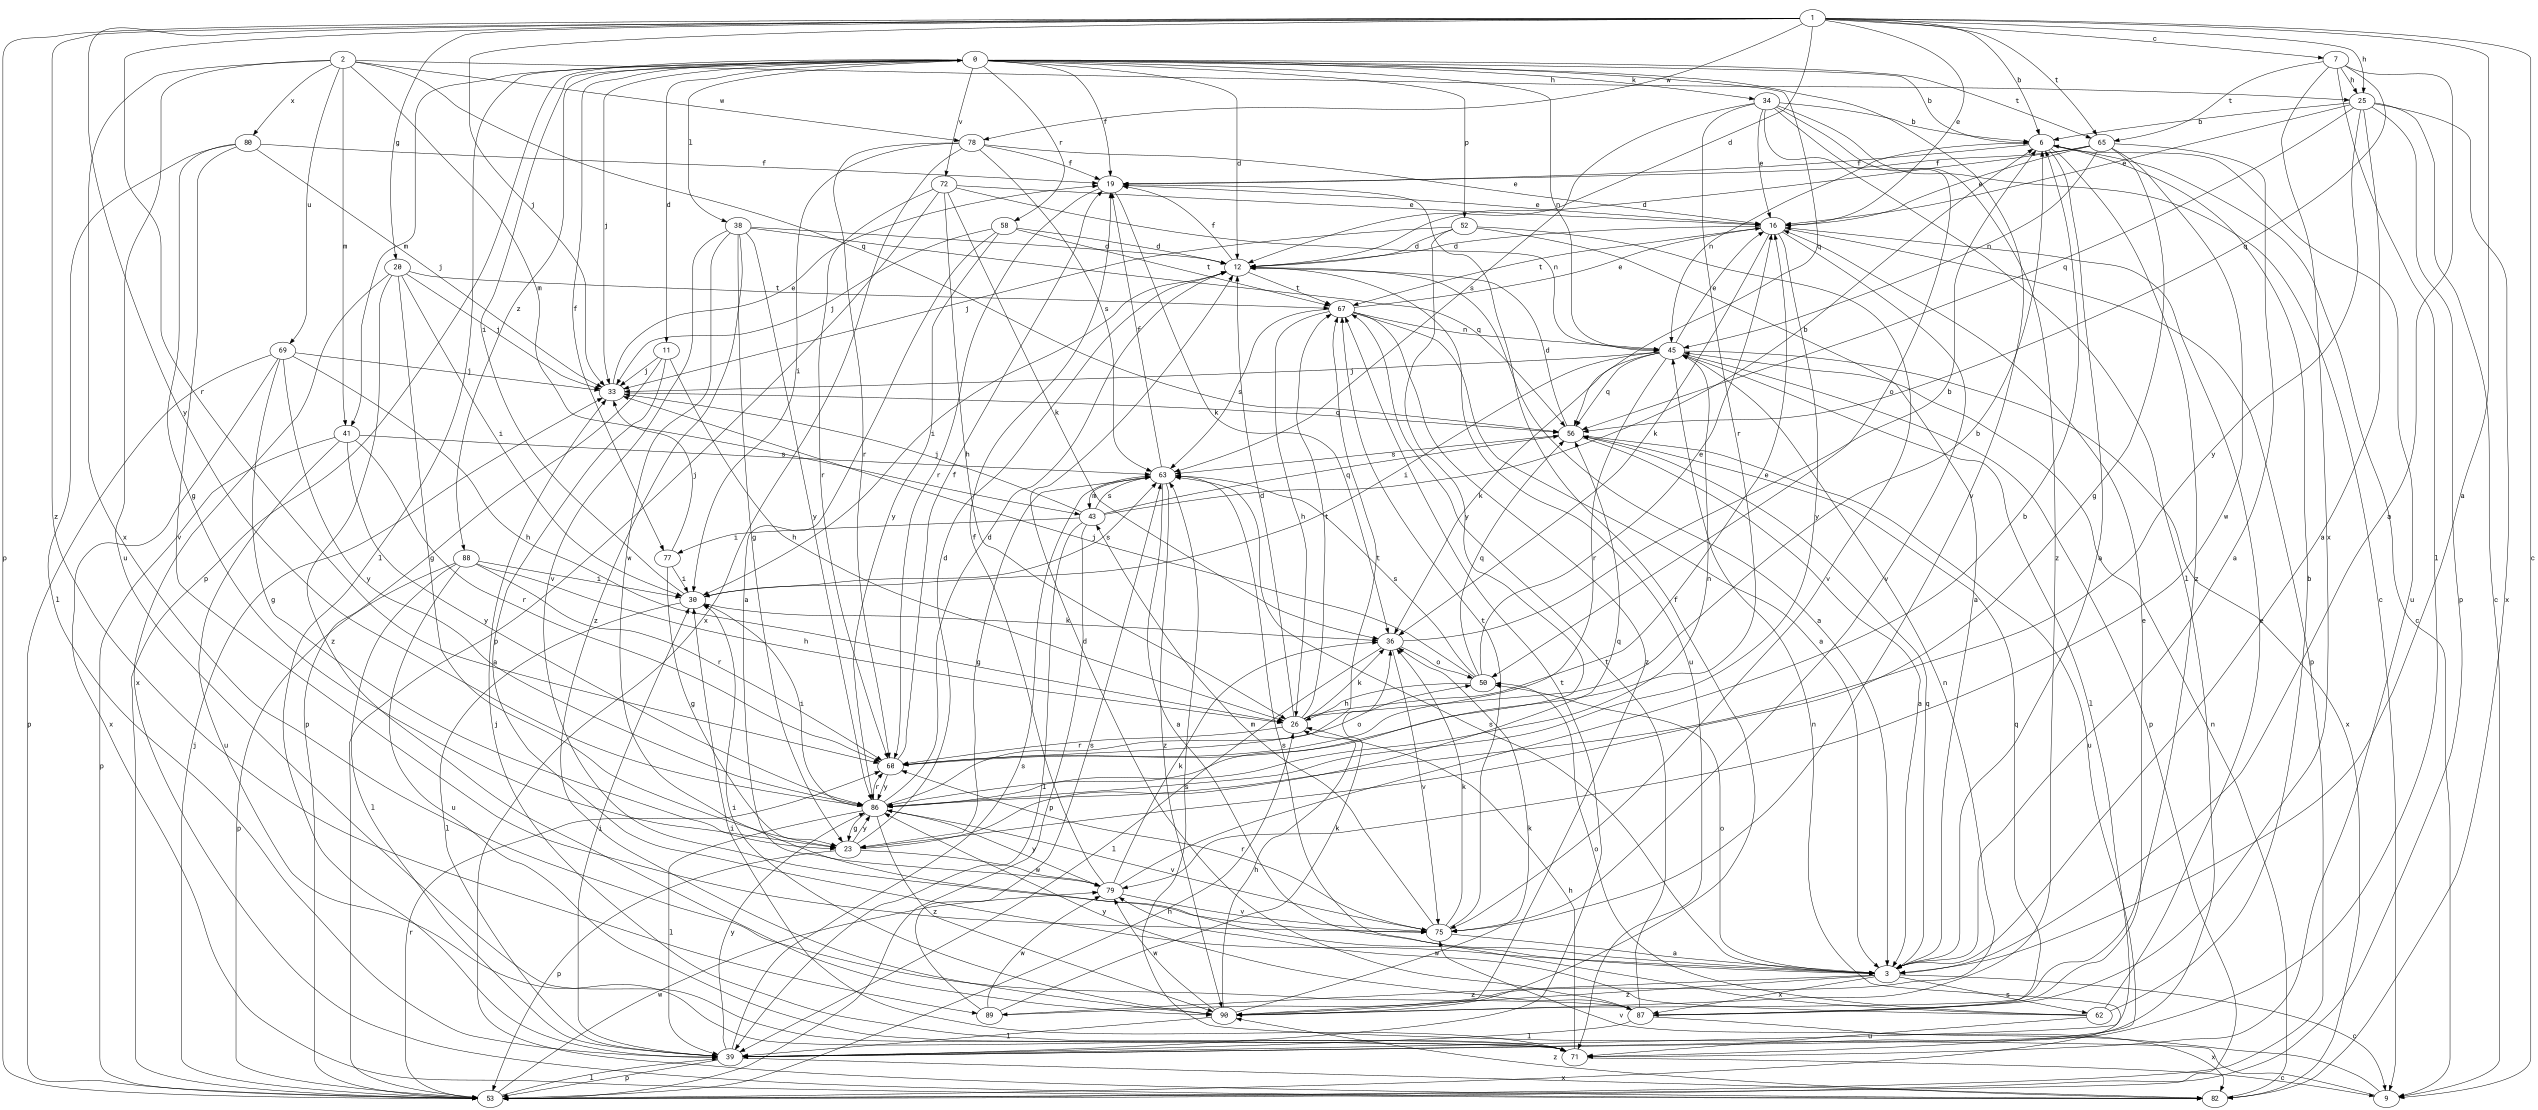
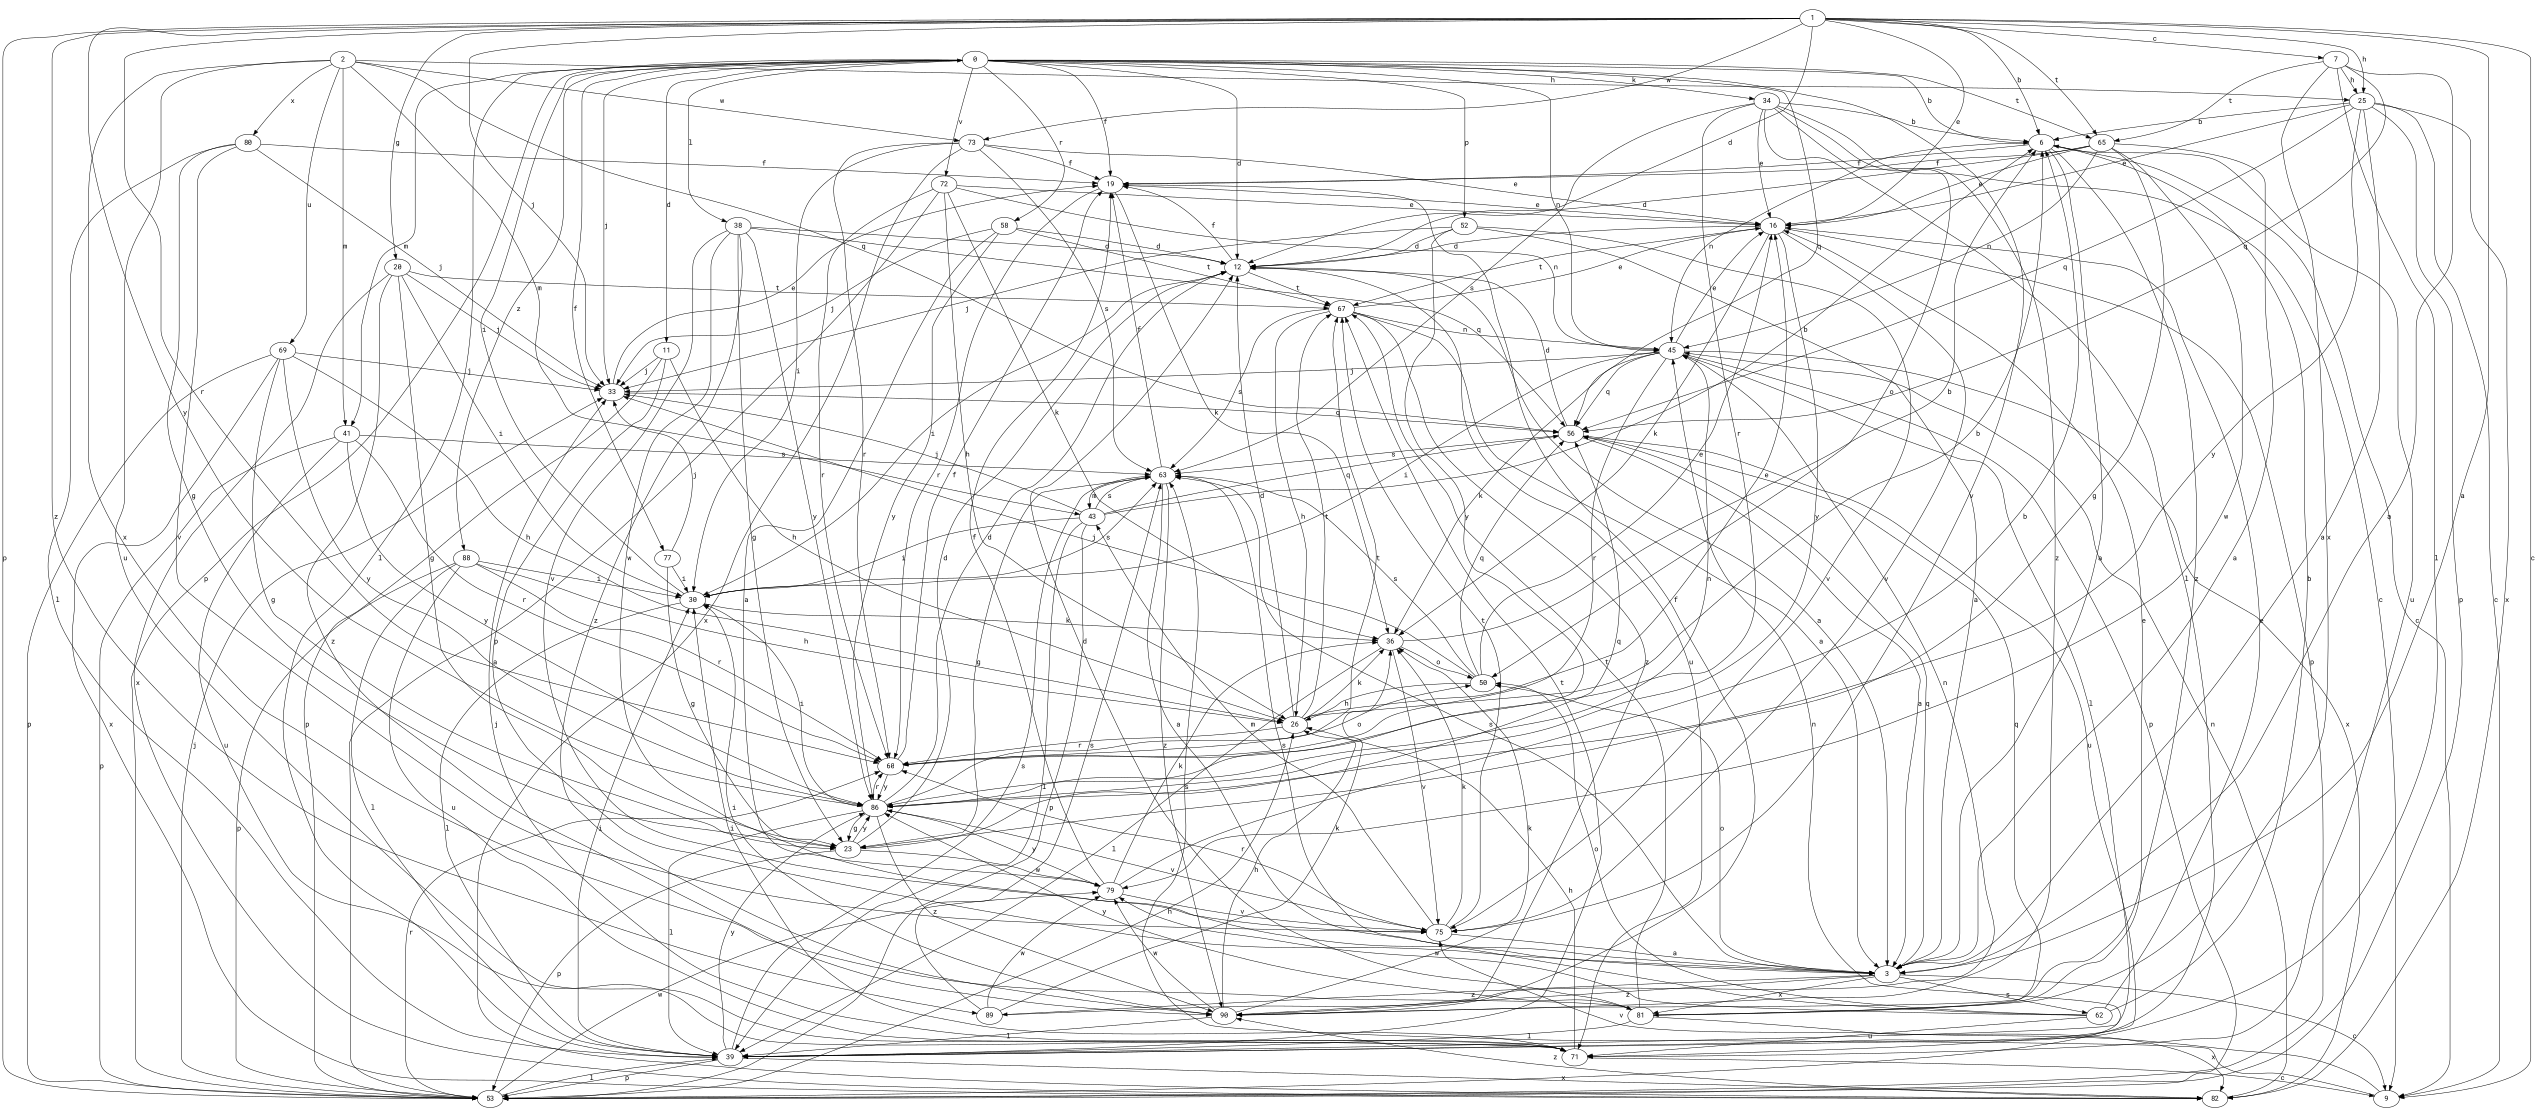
(972, 143) -> (972, 143)
(879, 526) -> (894, 554)
(1641, 1016) -> (1641, 1016)
